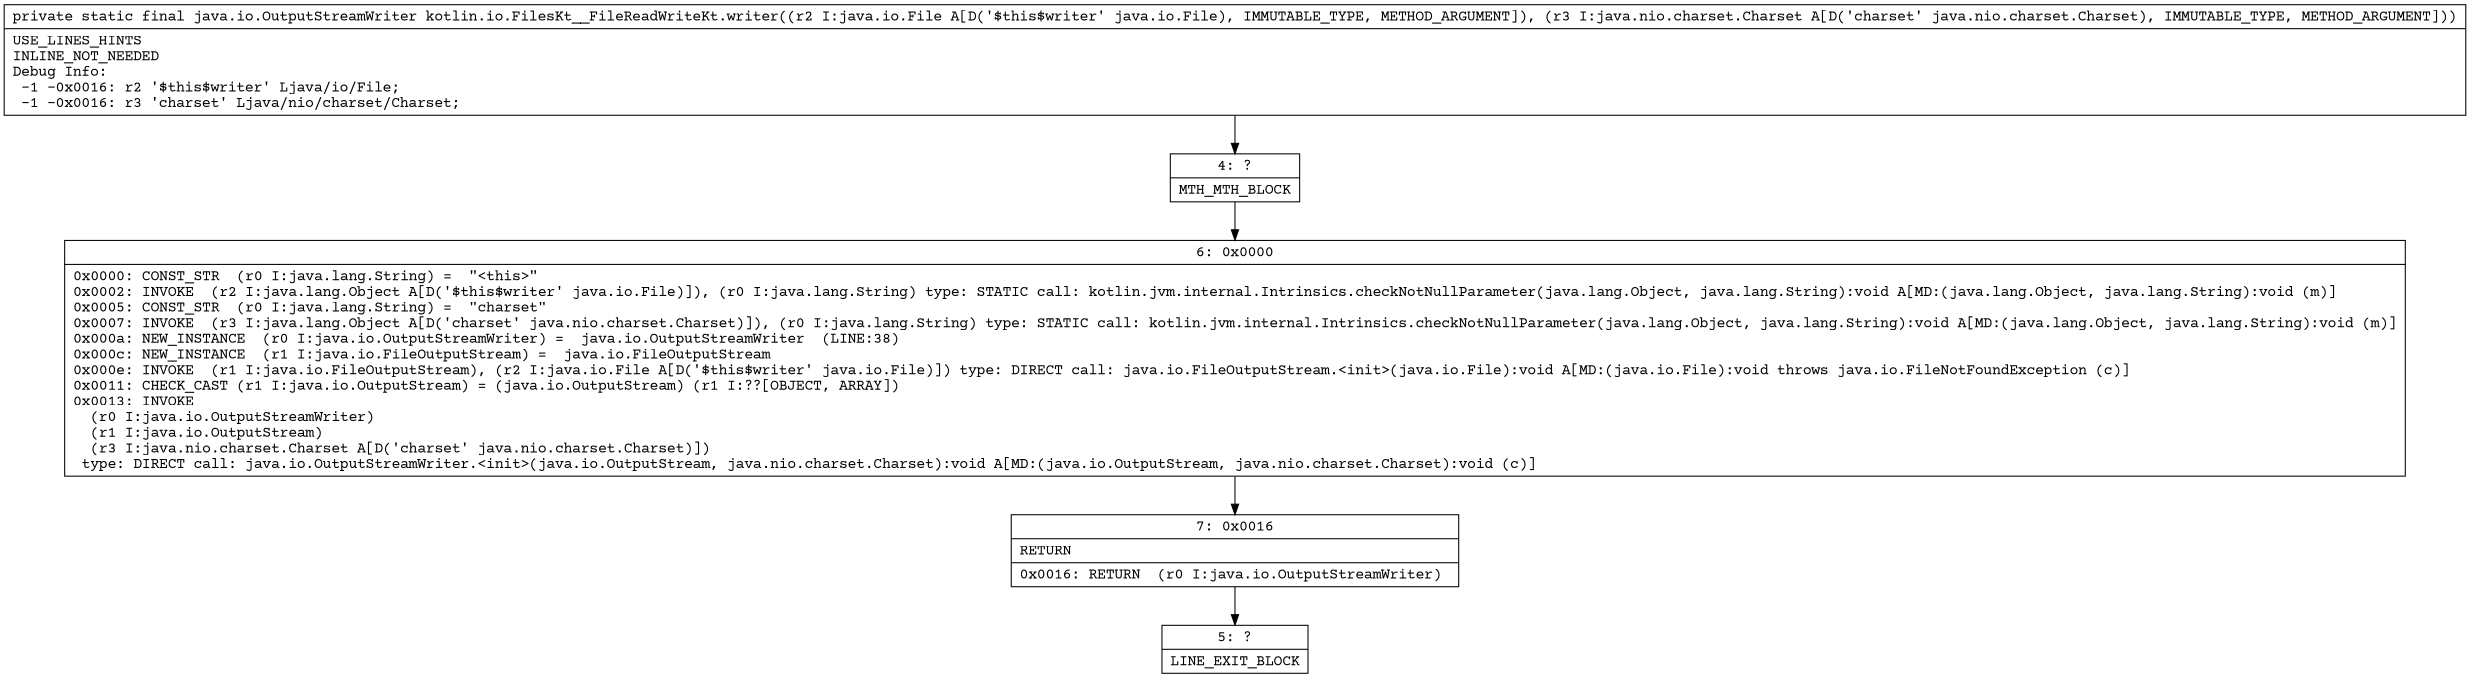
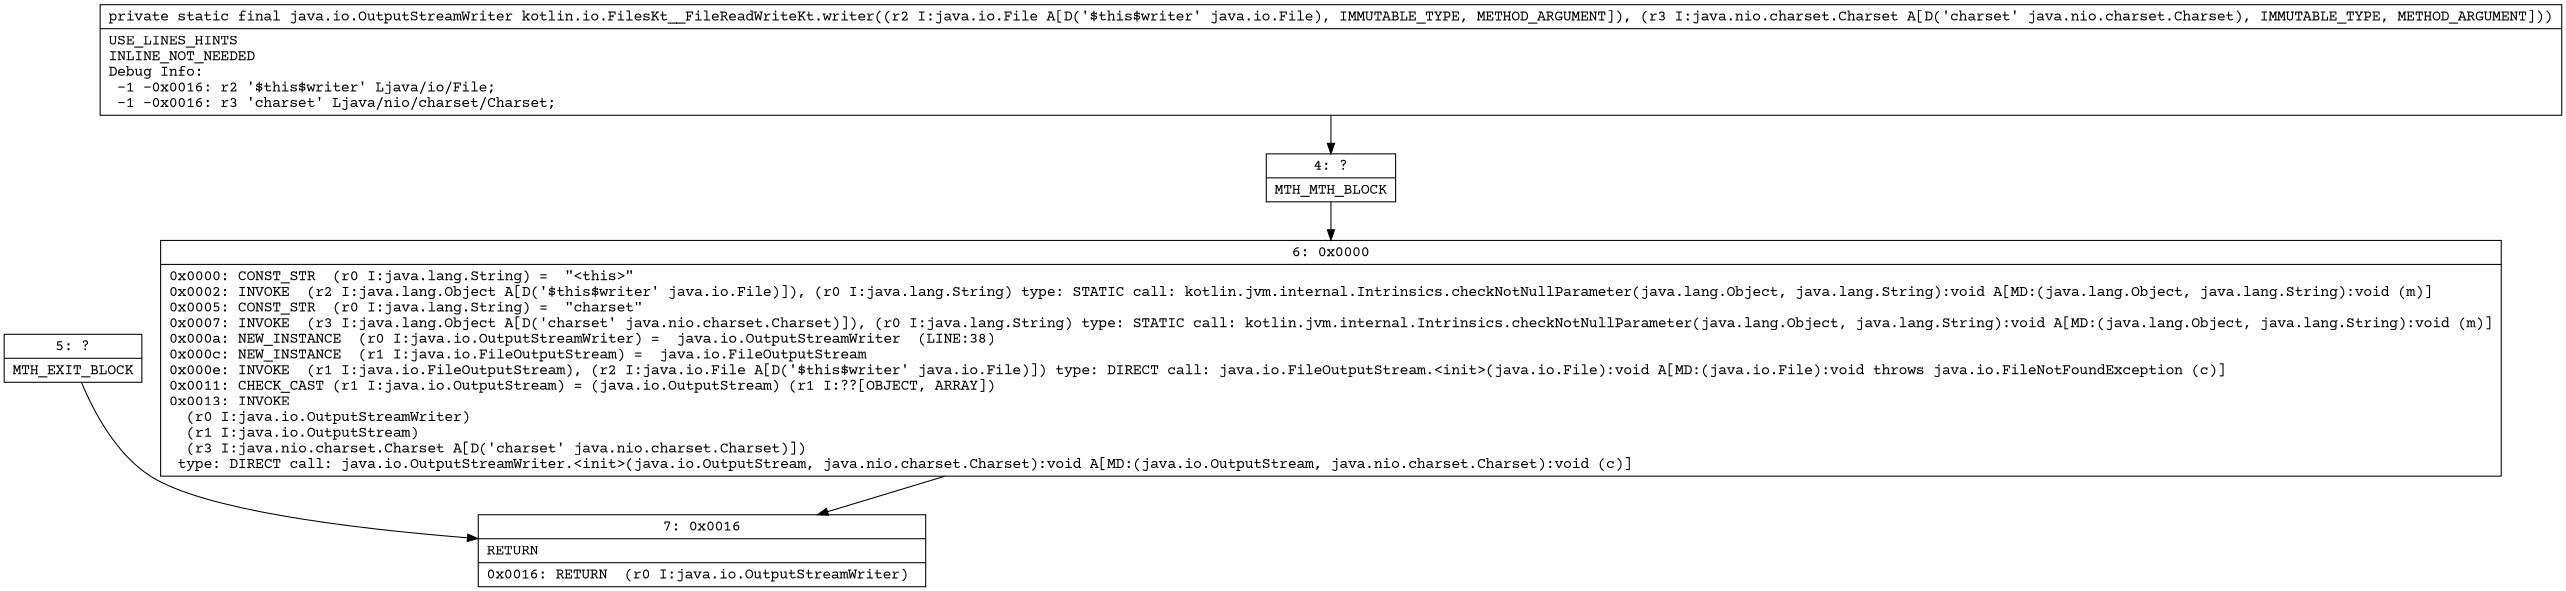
(1235, 601) -> (248, 509)
(1235, 661) -> (73, 370)
